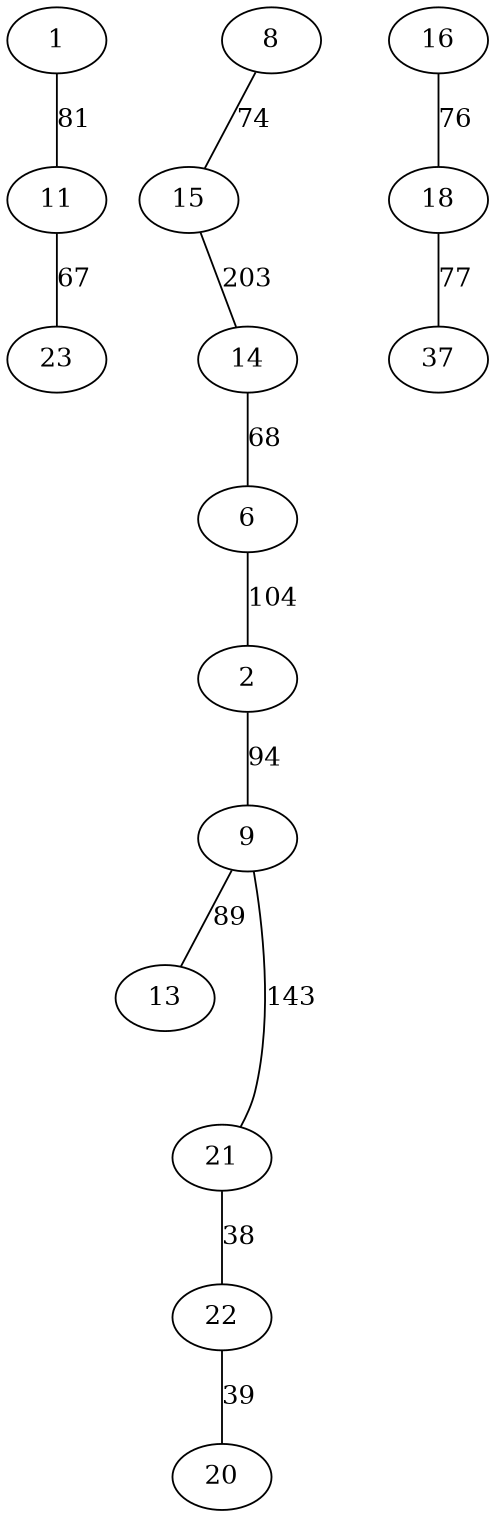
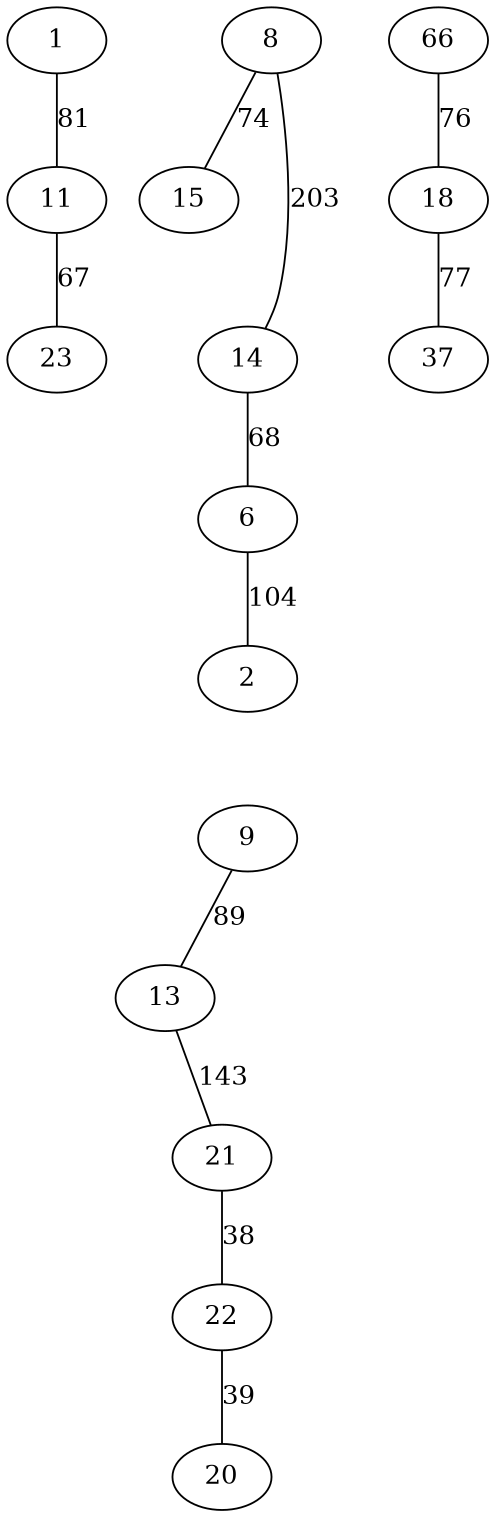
(438, 40) -> (438, 40)
(218, 280) -> (288, 202)
(248, 759) -> none
(265, 1001) -> (194, 1078)
